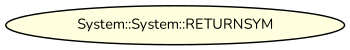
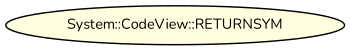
(175, 25) -> (175, 25)
